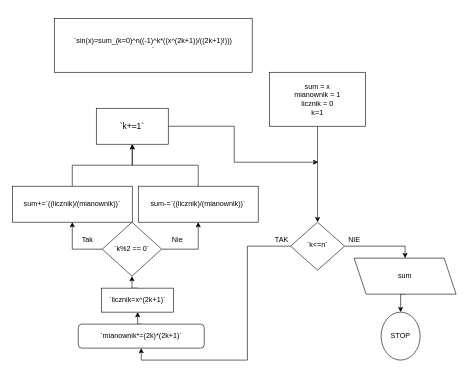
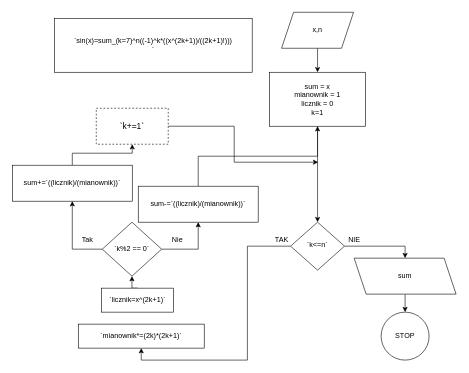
none -> (318, 30)
(153, 45) -> (153, 45)
none -> (318, 58)
(132, 126) -> (132, 126)
(167, 165) -> (250, 156)
(72, 204) -> (72, 183)
(138, 321) -> none
(141, 336) -> (141, 336)
(401, 336) -> (405, 336)
